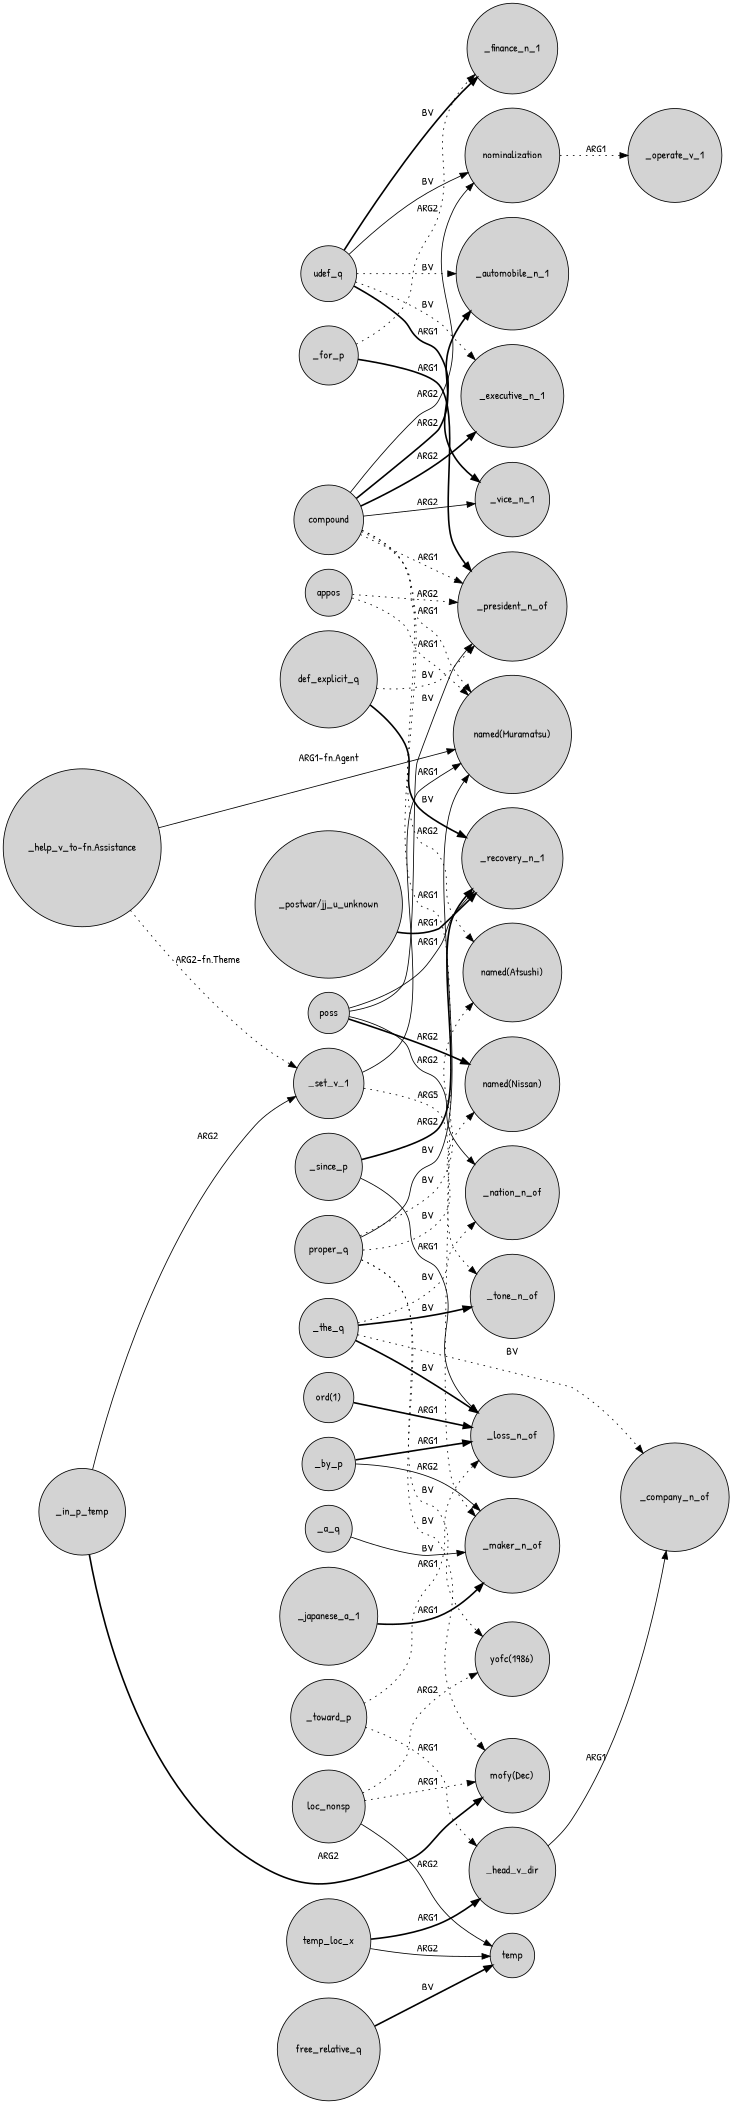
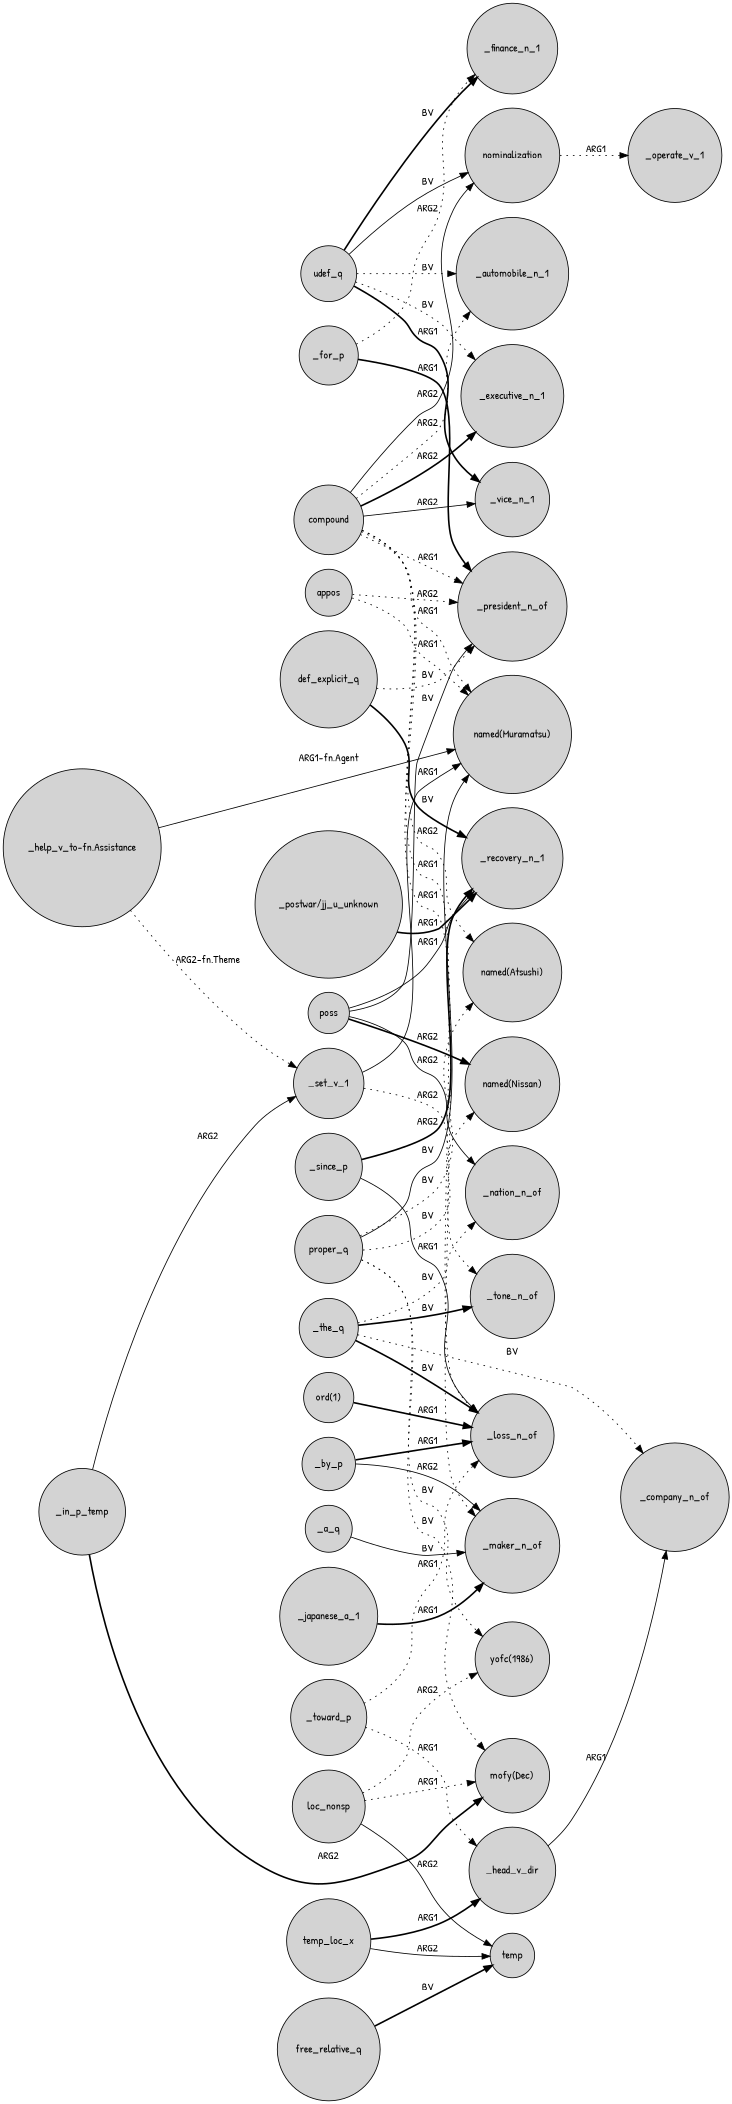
(438, 430) -> (438, 430)
none -> (439, 886)
(428, 1095) -> (428, 1095)
